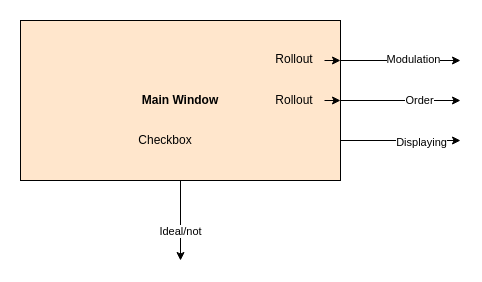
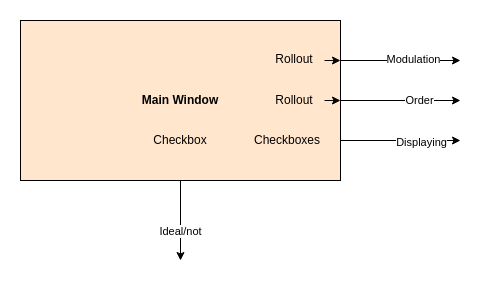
(166, 141) -> (181, 141)
none -> (288, 141)
